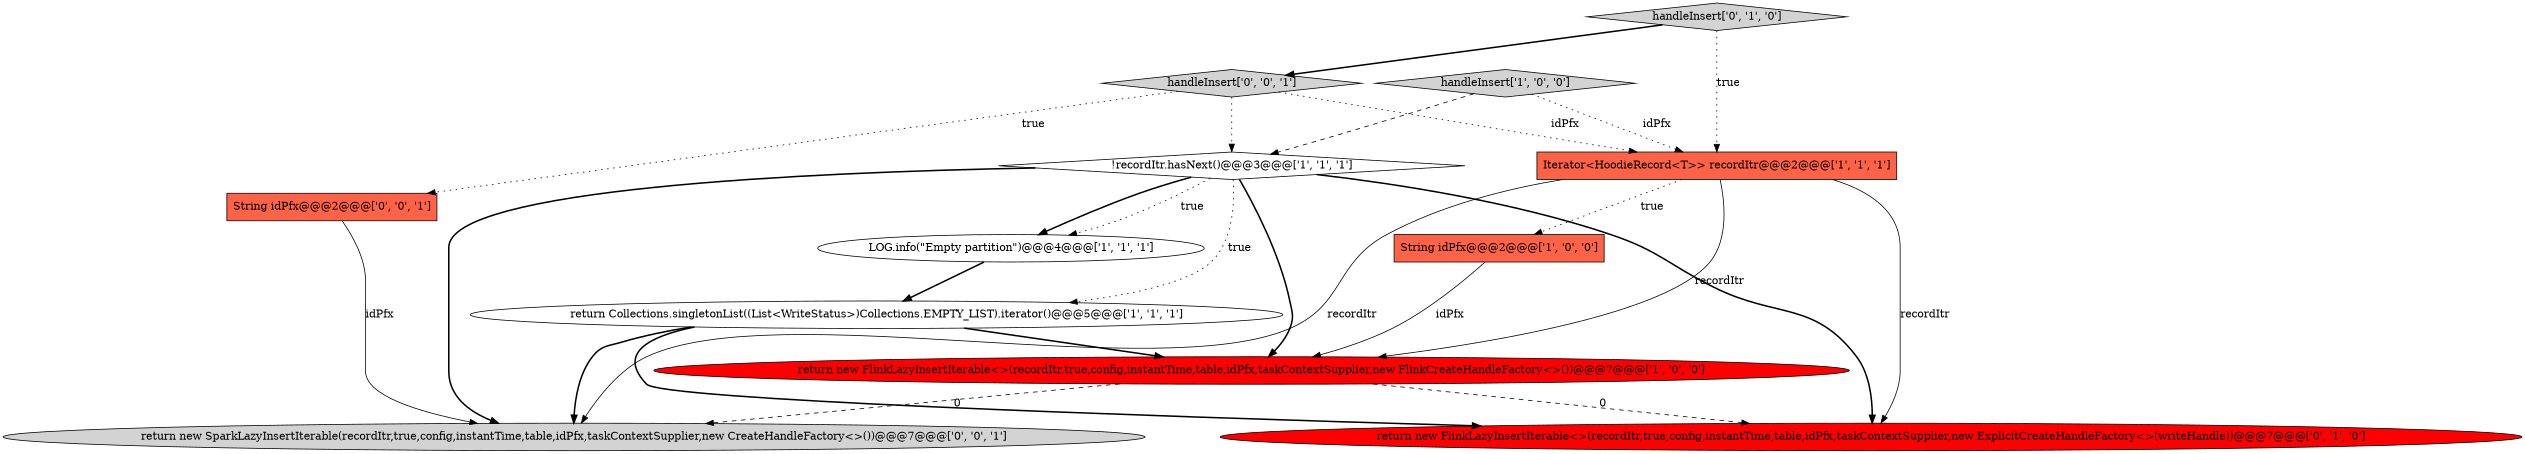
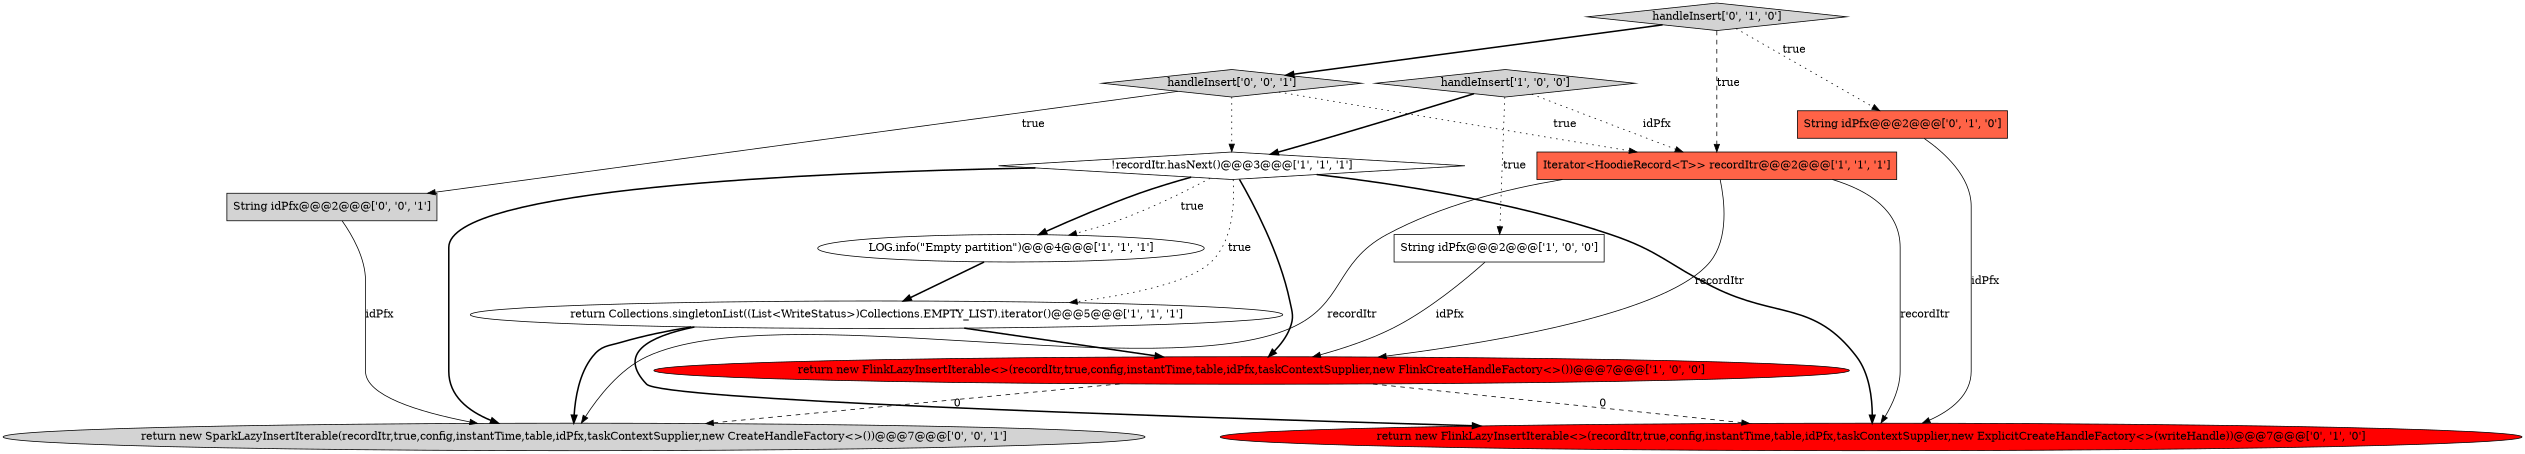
(1717, 87) -> (1717, 87)
(1376, 124) -> (1376, 124)
(1565, 125) -> (1565, 125)
none -> (1902, 125)
(806, 142) -> (806, 142)
(1612, 206) -> (1502, 162)
(332, 207) -> (332, 207)
(1499, 248) -> (1499, 248)
